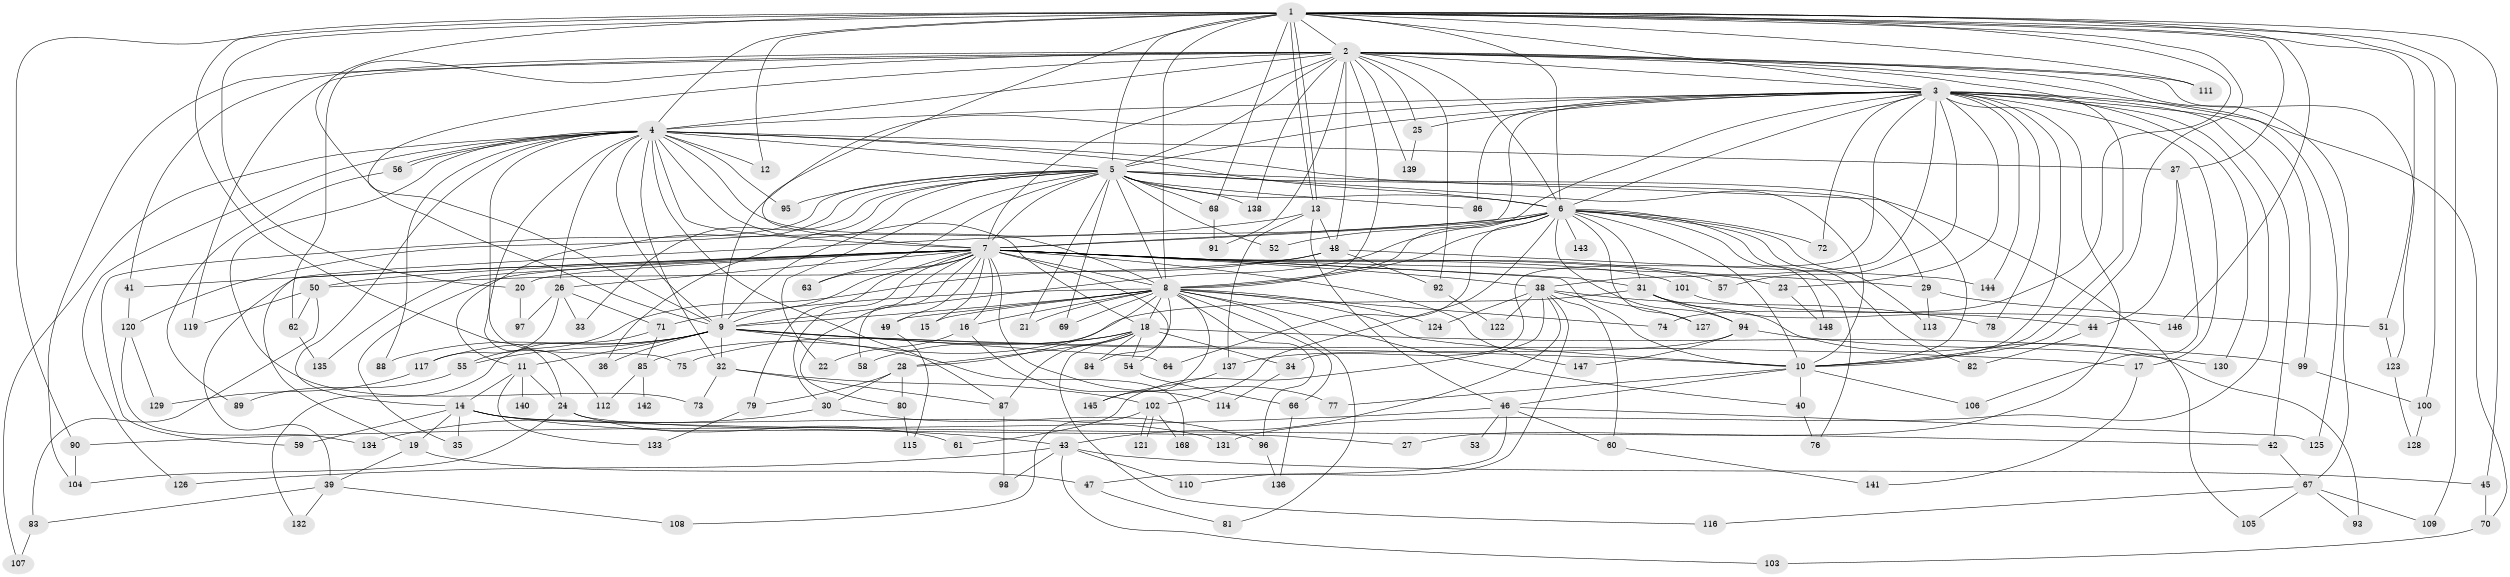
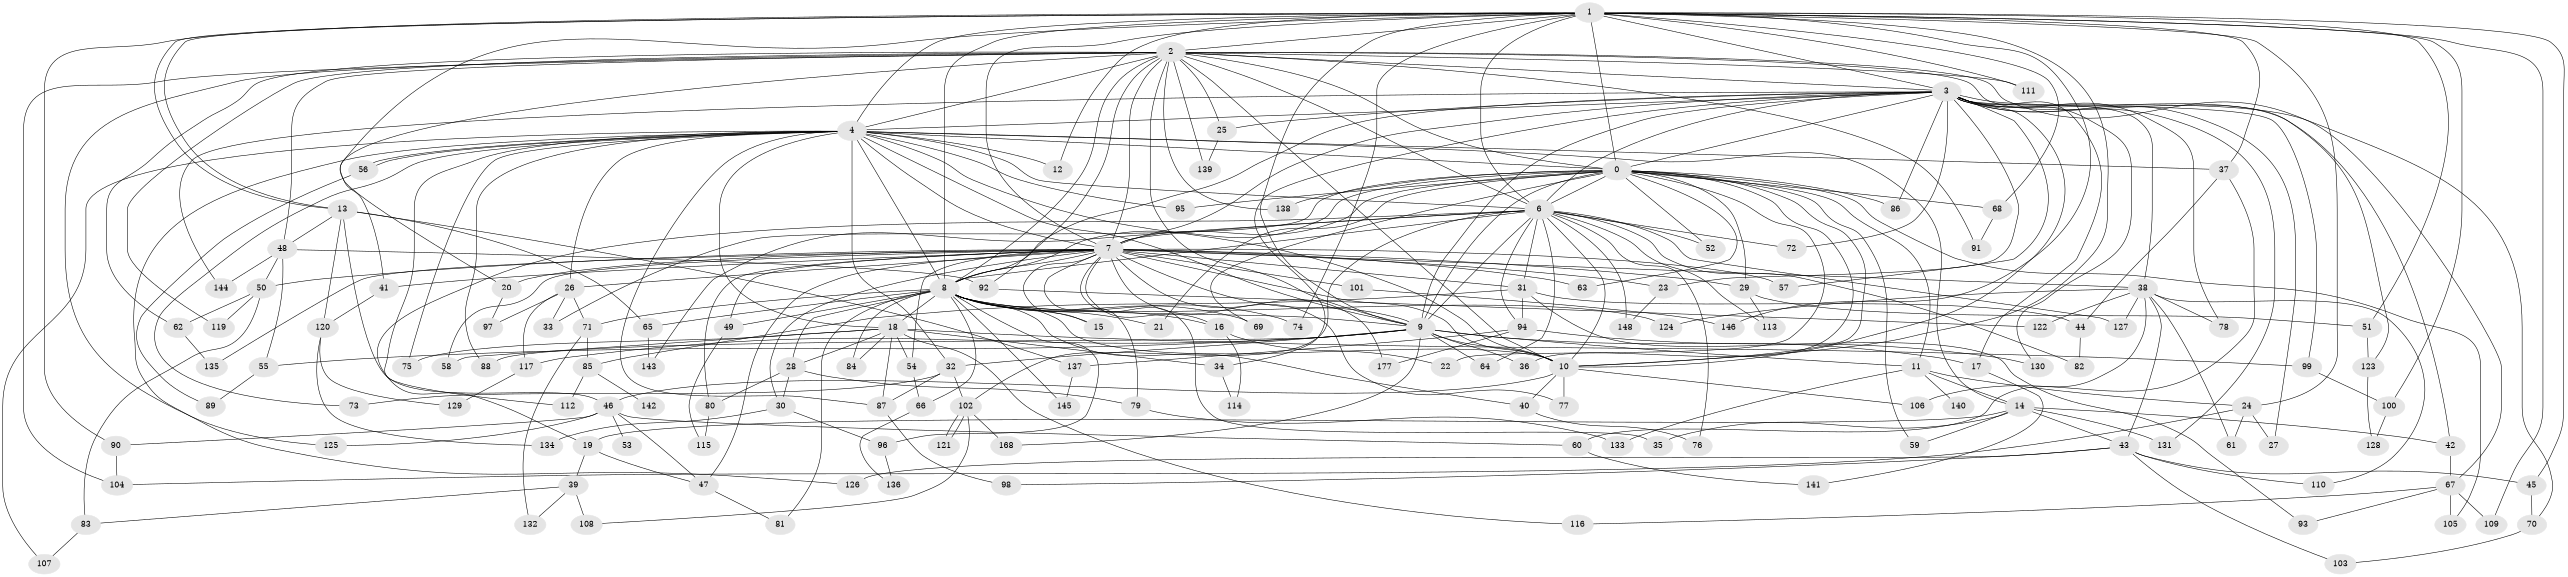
(1112, 170) -> (1617, 170)
(270, 294) -> (843, 277)
none -> (648, 328)
(1581, 367) -> (1384, 367)
